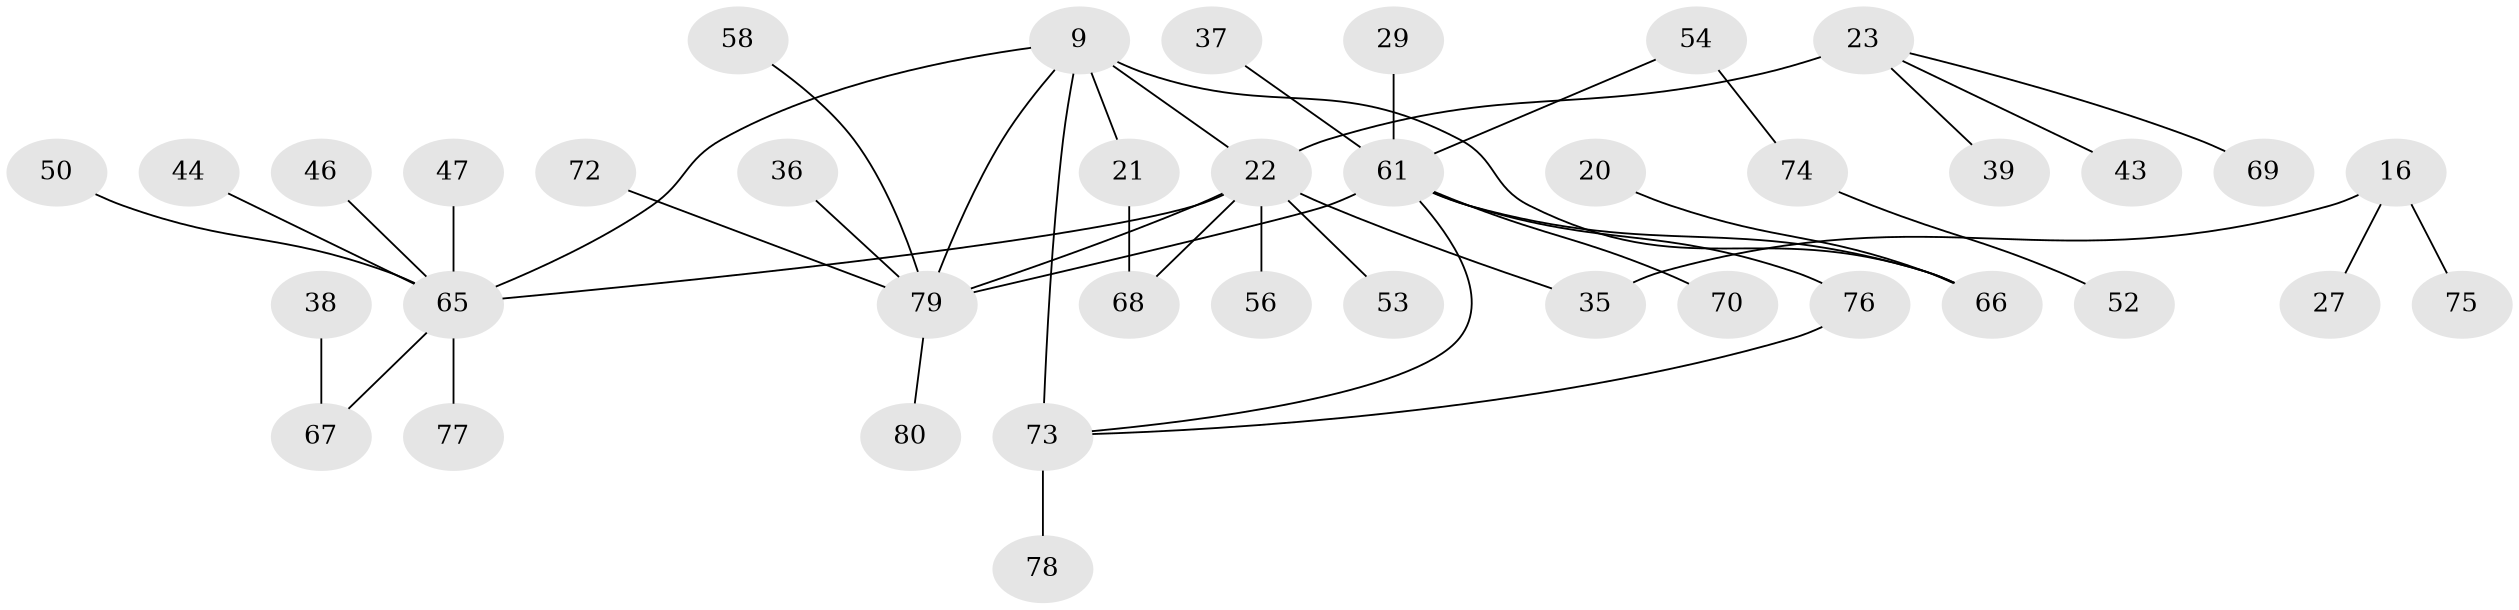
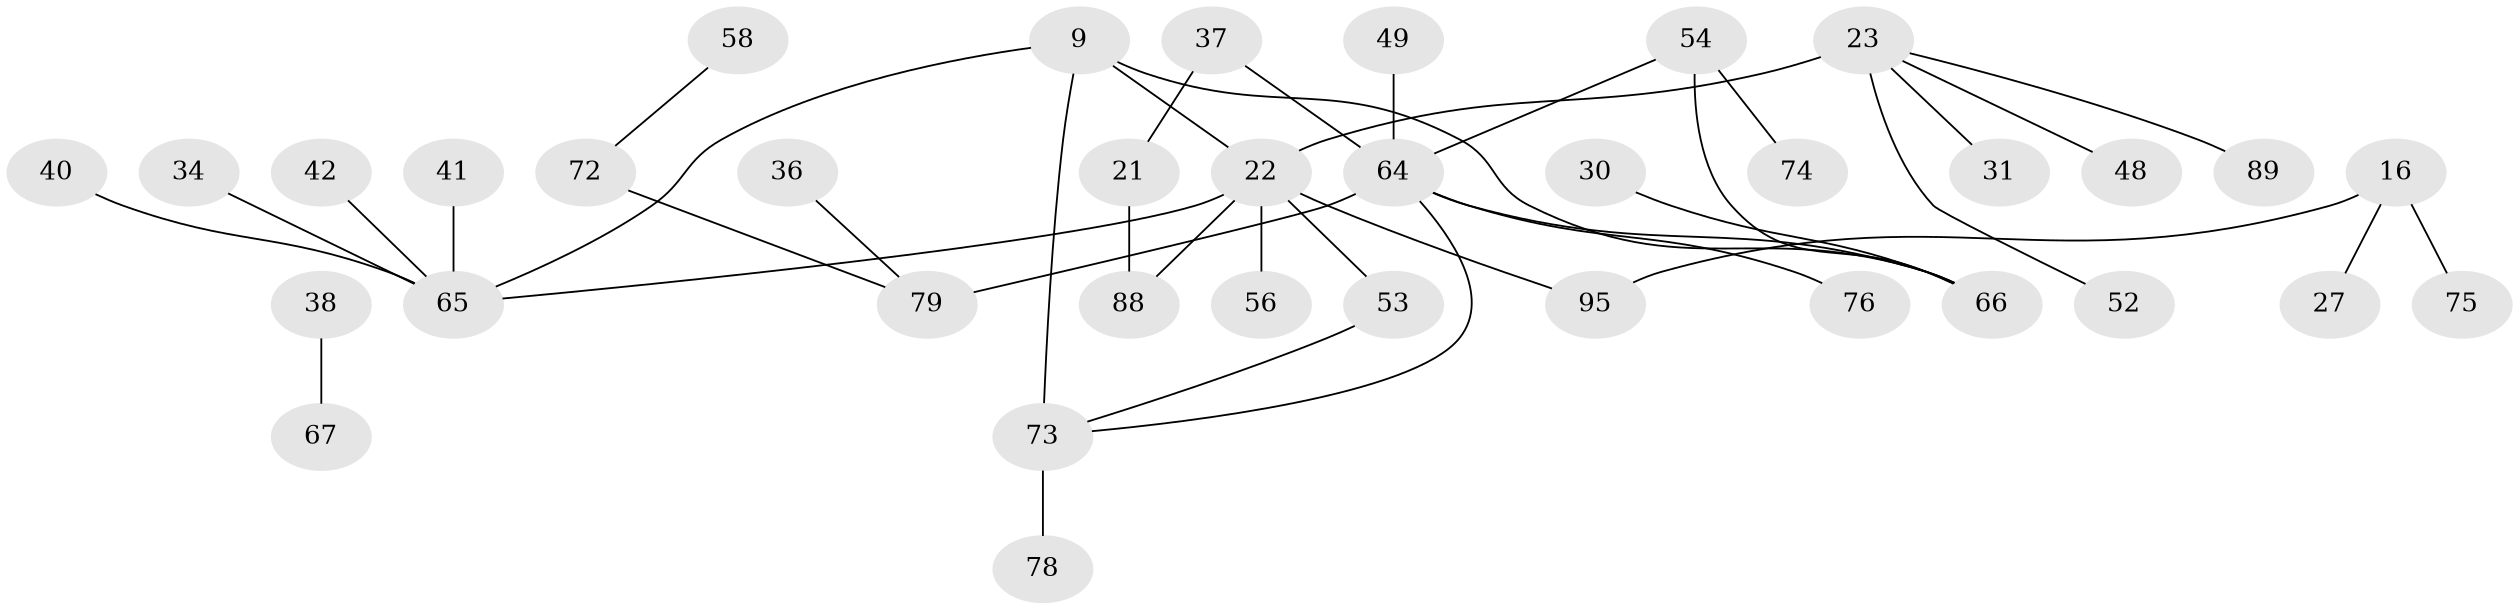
(1394, 40) -> (1394, 40)
(1104, 106) -> (1177, 96)
(864, 154) -> (662, 107)
(988, 166) -> none
(57, 173) -> (57, 173)
(189, 173) -> (189, 173)
(321, 173) -> (321, 173)
(454, 173) -> (454, 173)
(1394, 173) -> (1394, 173)
(1596, 173) -> (1596, 173)
(2000, 173) -> (2000, 173)
(2132, 173) -> (2132, 173)
(2264, 173) -> (2264, 173)
none -> (1741, 214)
(1925, 225) -> (1943, 212)
(1098, 244) -> none
(1129, 305) -> (1129, 305)
(1596, 305) -> (1596, 305)
(1728, 305) -> none
(388, 371) -> none
(1461, 404) -> (1222, 377)
(454, 437) -> none
(911, 437) -> none
